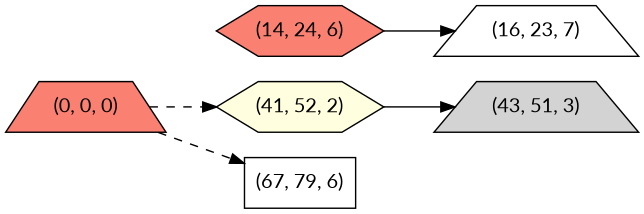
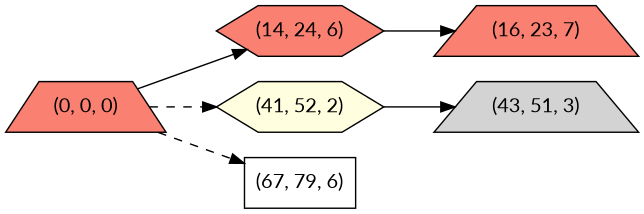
(536, 31) -> (536, 31)
none -> (186, 72)
